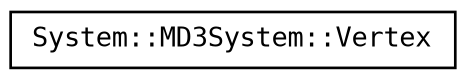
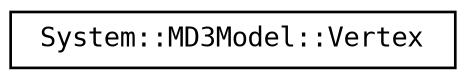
(233, 40) -> (233, 40)
